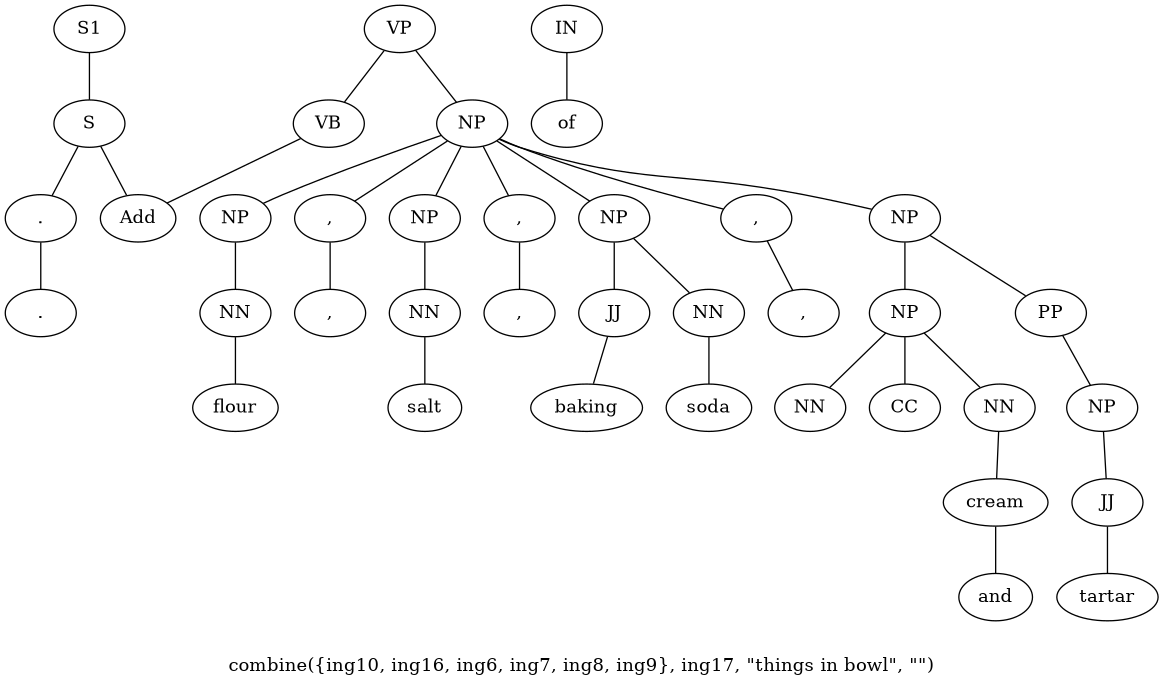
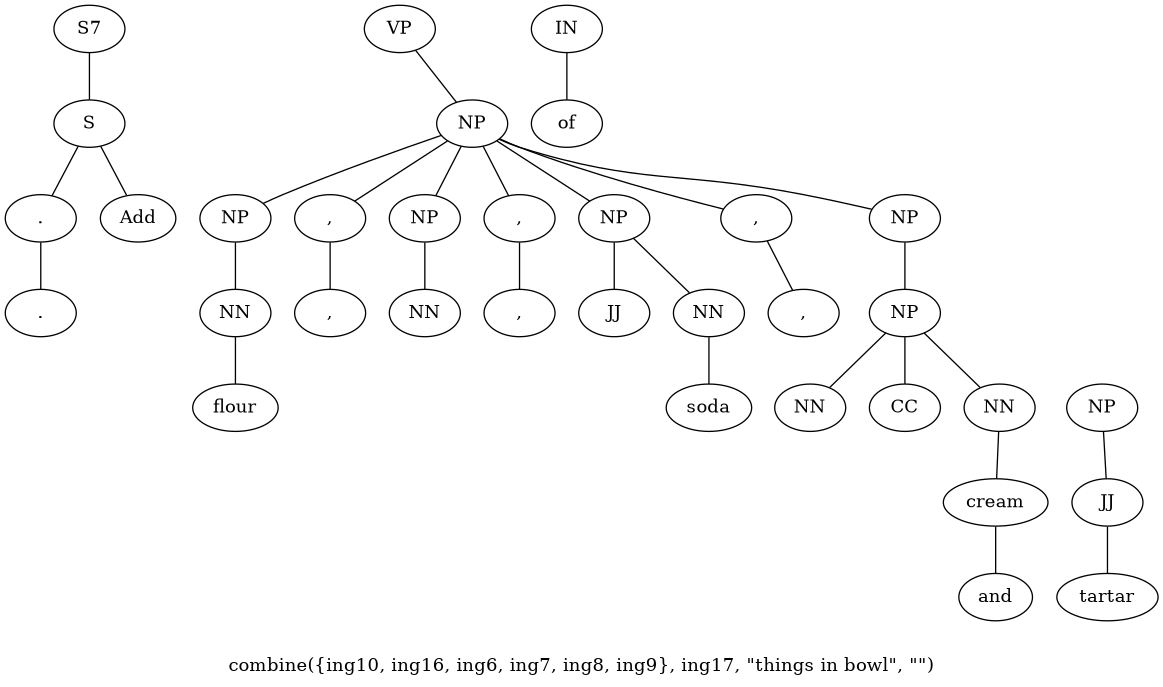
(89, 29) -> (89, 29)
(329, 124) -> none
(1051, 313) -> none
(425, 408) -> none
(587, 408) -> none
